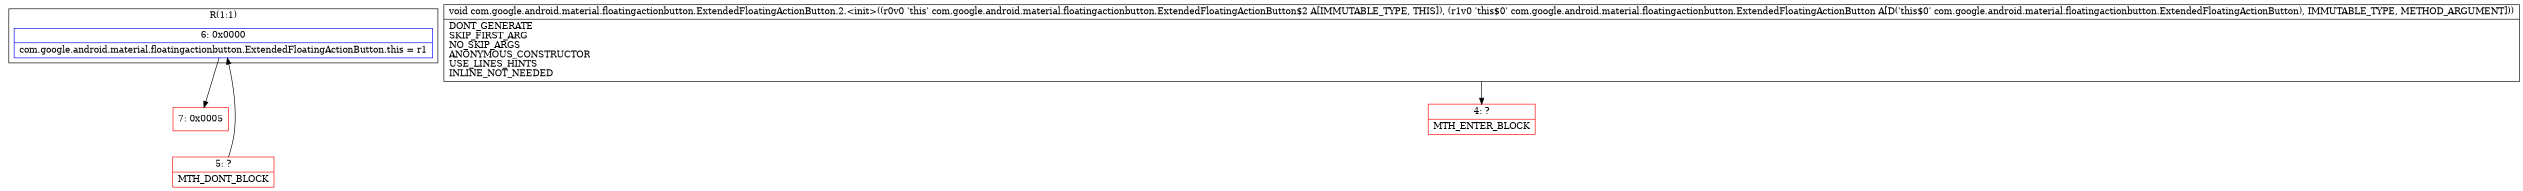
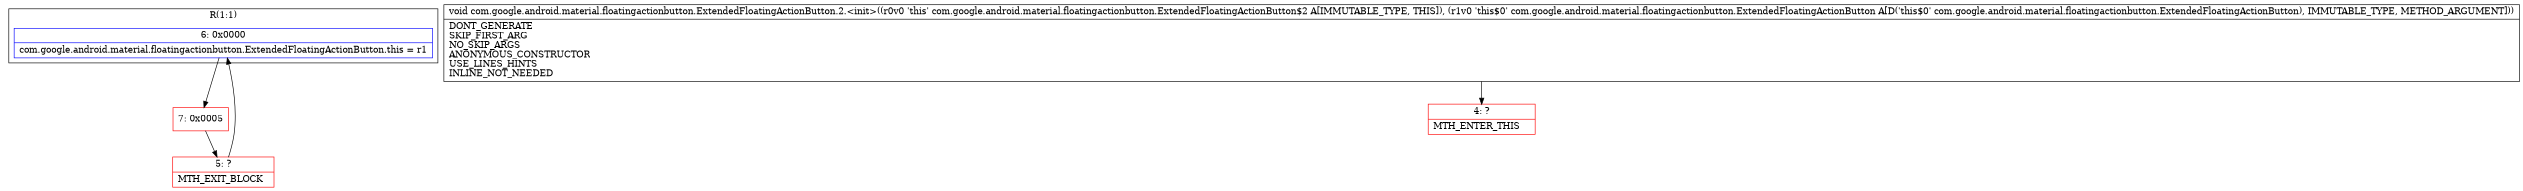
(1482, 126) -> (1477, 126)
none -> (210, 141)
(223, 179) -> (221, 179)
